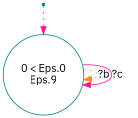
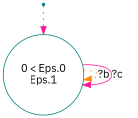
(43, 75) -> (43, 75)
